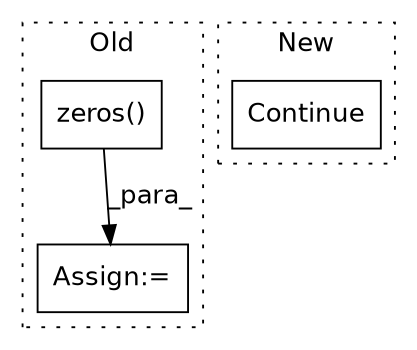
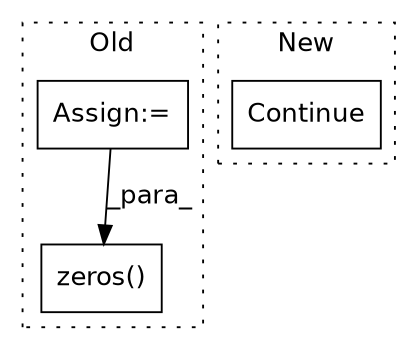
(107, 187) -> (108, 187)
